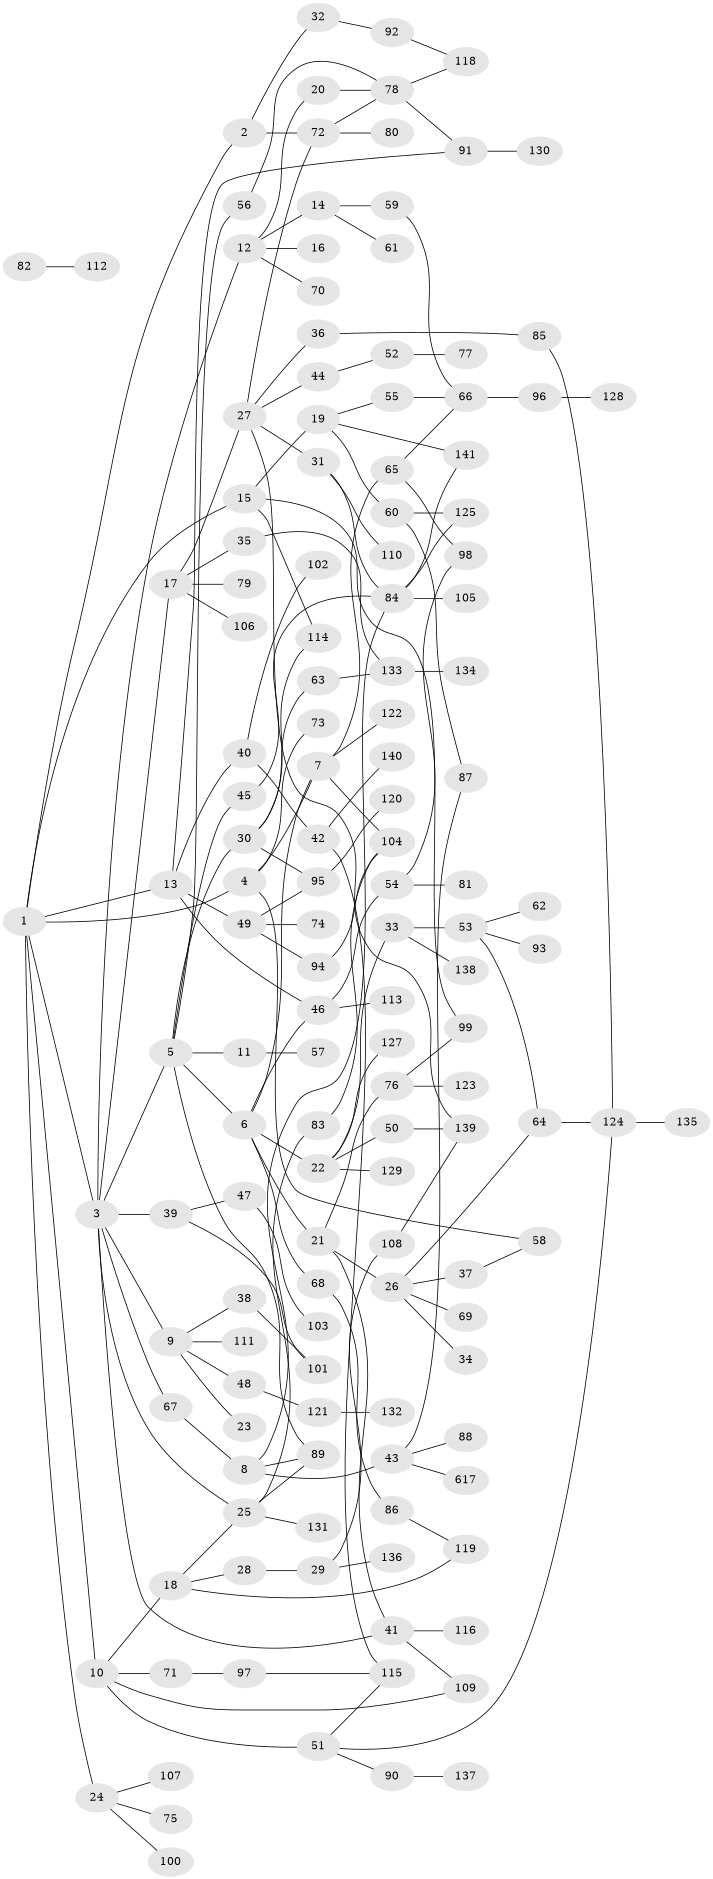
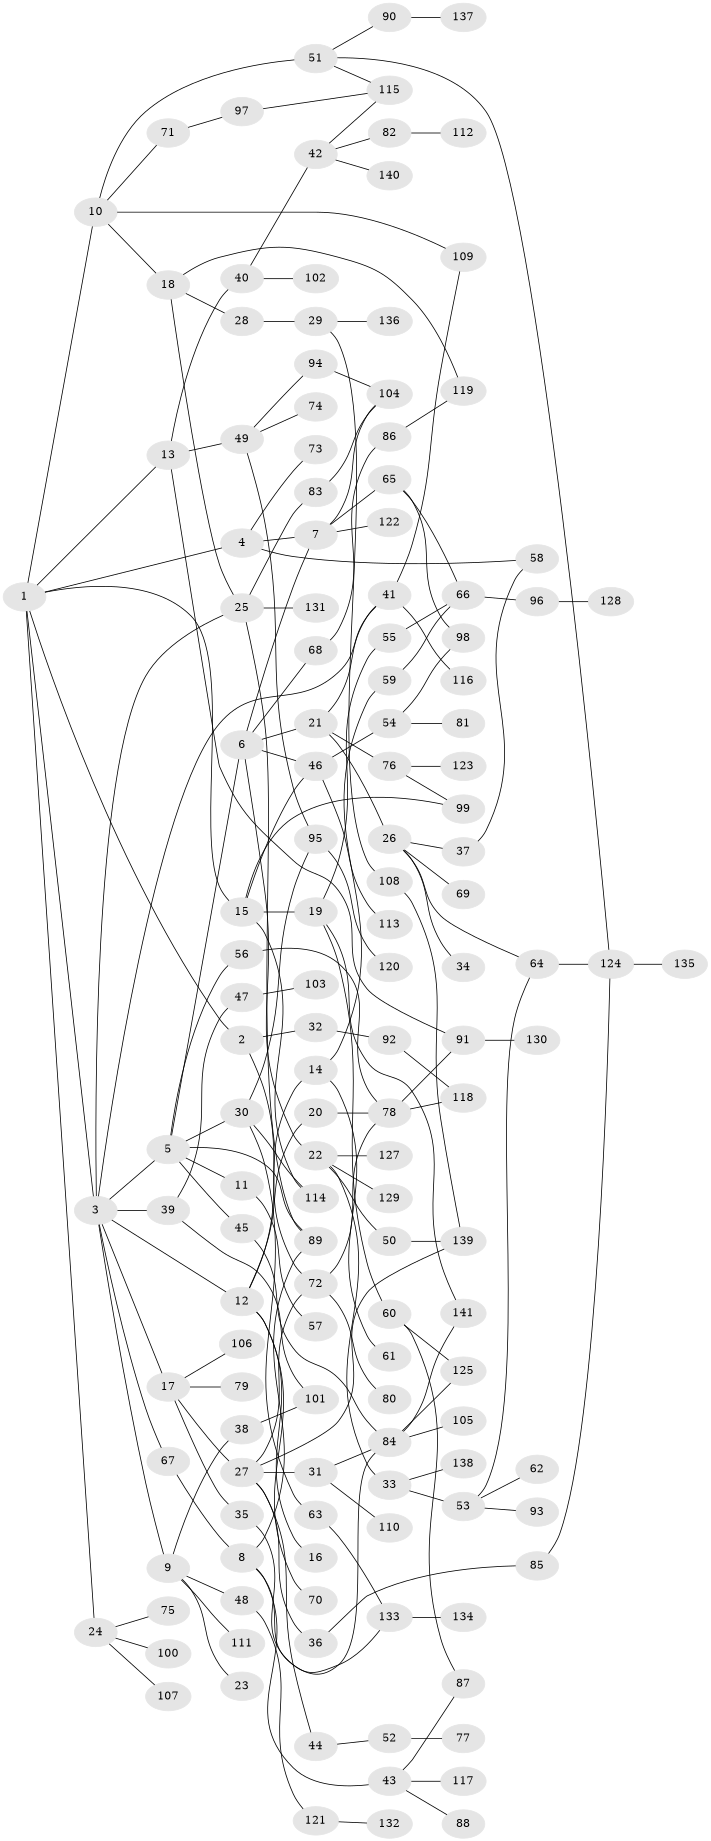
none -> (353, 144)
(235, 957) -> (275, 827)
(466, 1480) -> (463, 1781)
